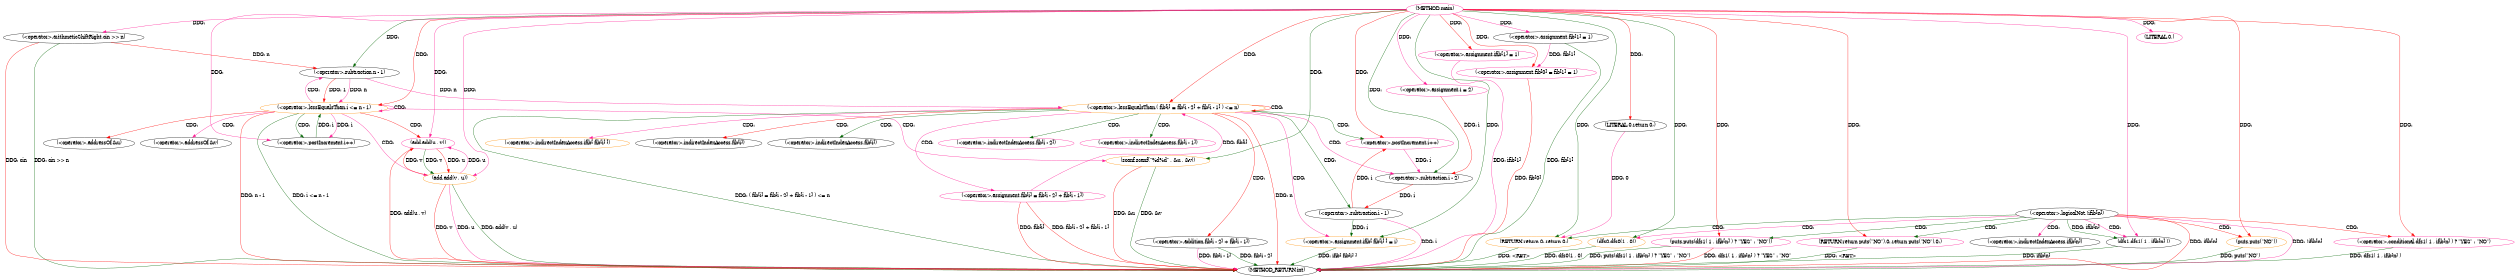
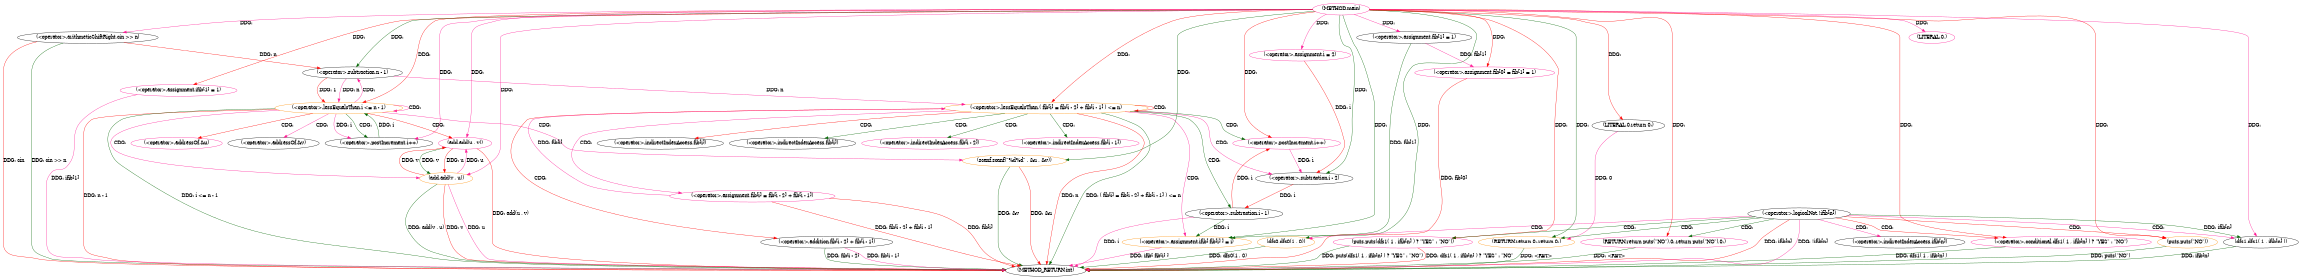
(89, 143) -> (177, 143)
(557, 143) -> none
(1520, 218) -> (1389, 210)
(1315, 256) -> (1117, 256)
